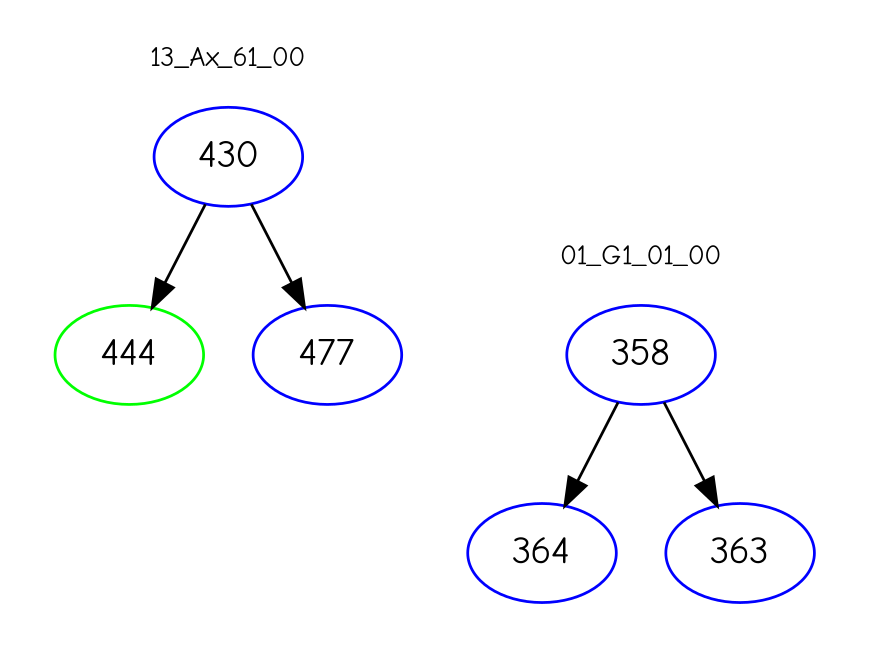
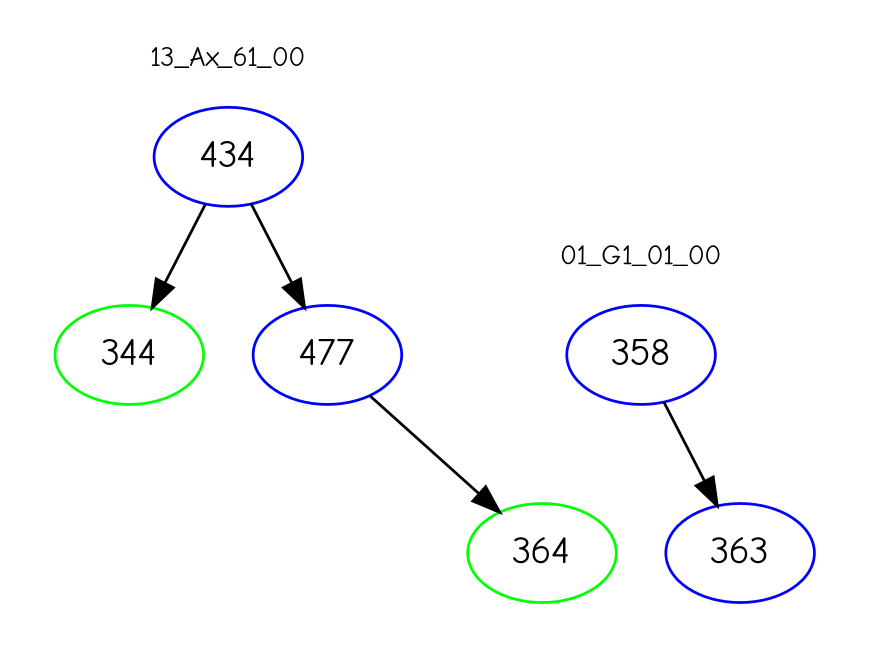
(228, 157) -> (228, 157)
(129, 355) -> (129, 355)
(598, 442) -> (424, 445)
(542, 553) -> (542, 553)
